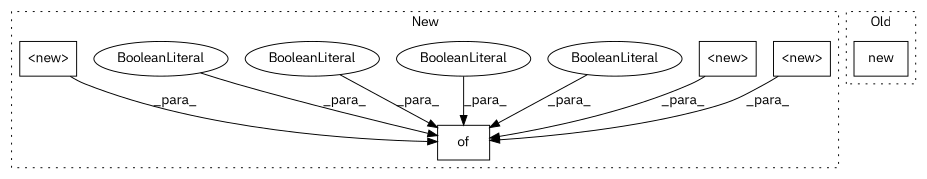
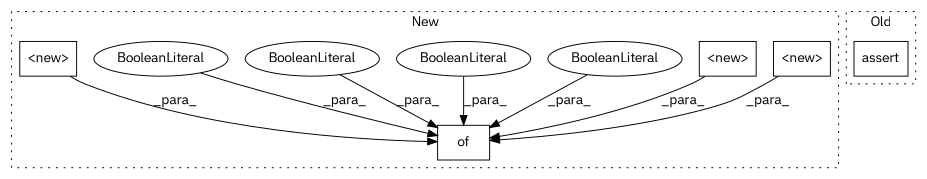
(881, 59) -> (881, 59)
